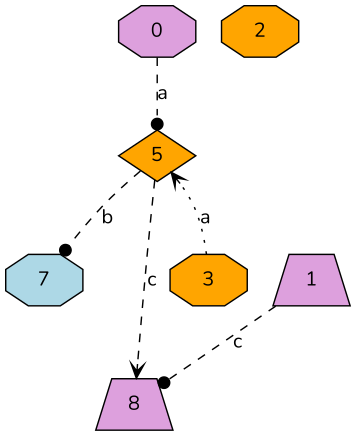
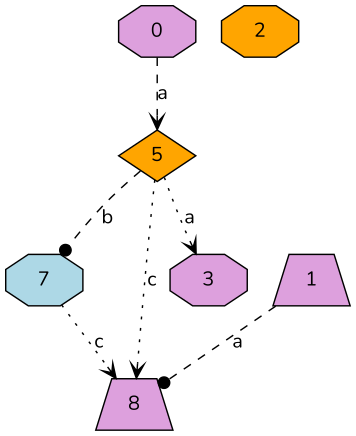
(157, 86) -> (157, 86)
(198, 217) -> (176, 209)
(146, 272) -> (146, 272)
(209, 280) -> (209, 280)
none -> (85, 336)
(238, 342) -> (238, 342)
